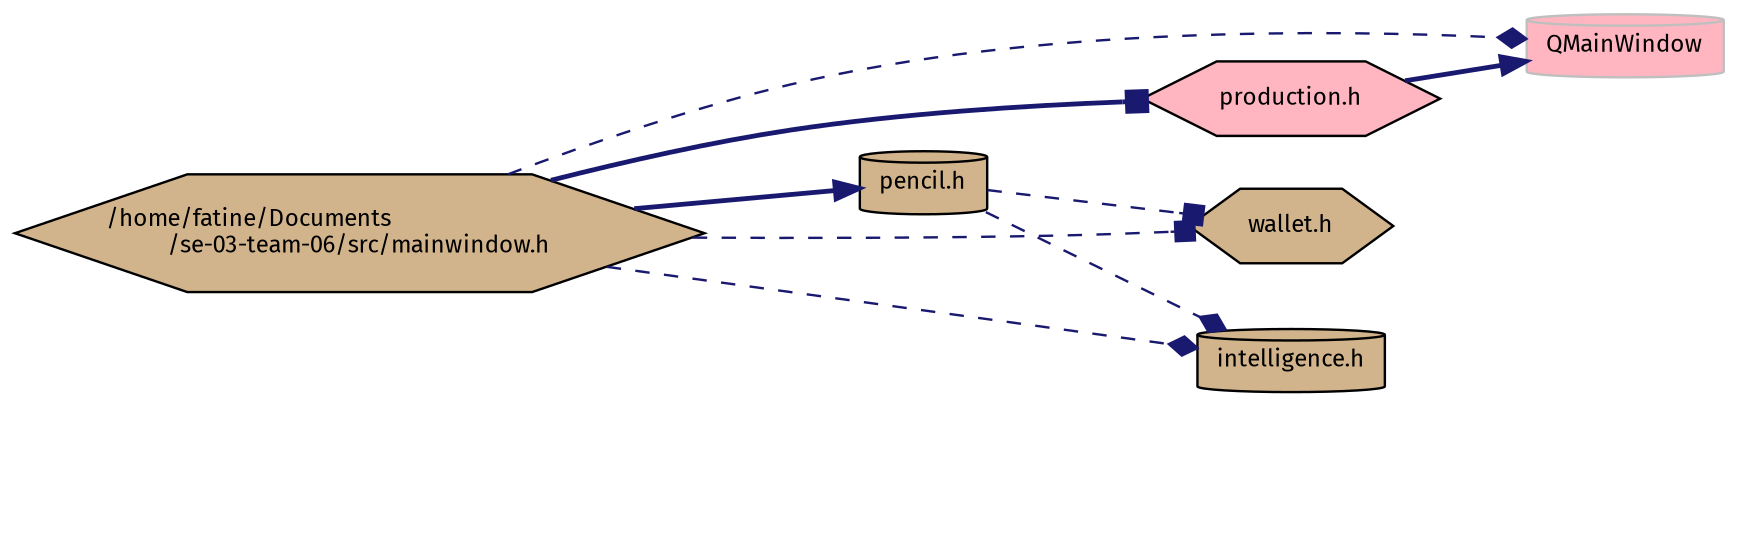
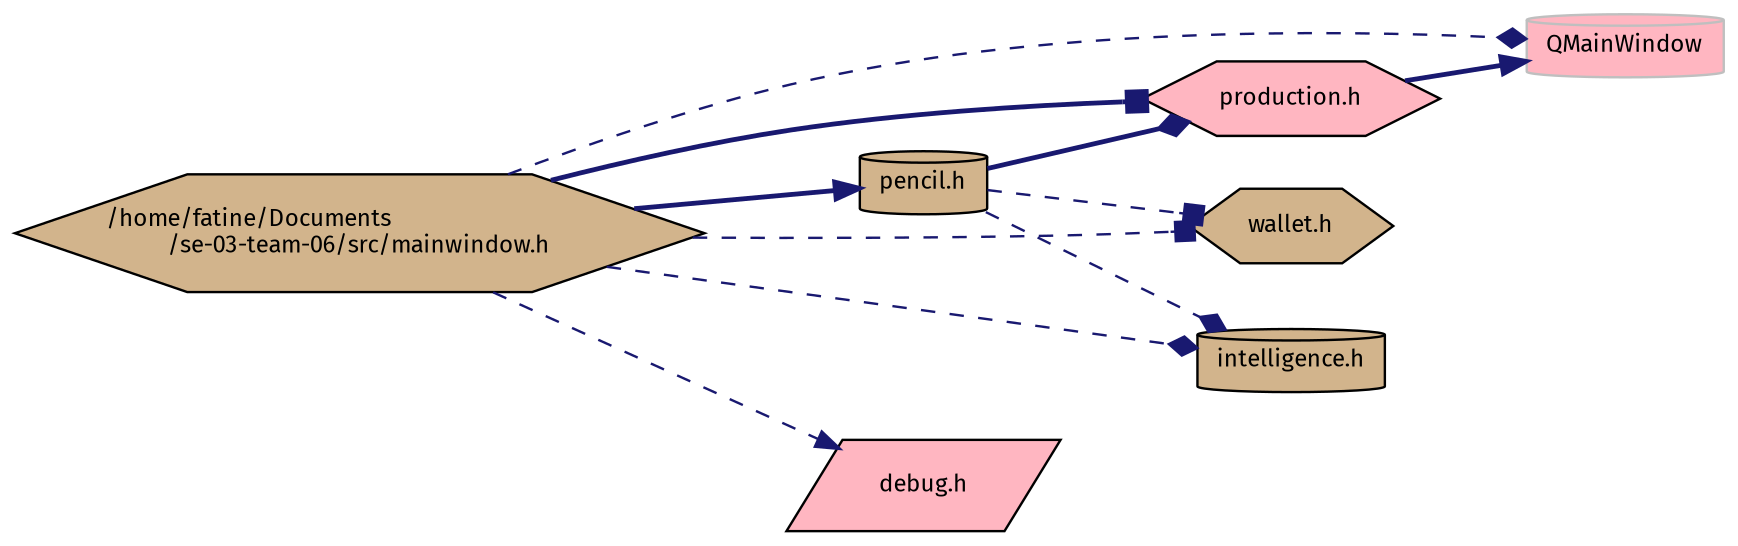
none -> (1073, 149)
none -> (924, 486)
